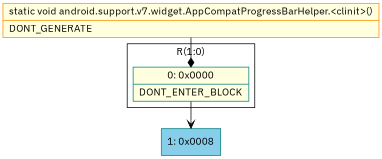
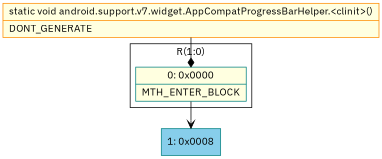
(191, 92) -> (191, 92)
